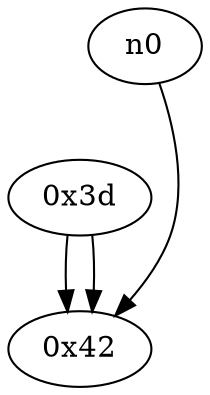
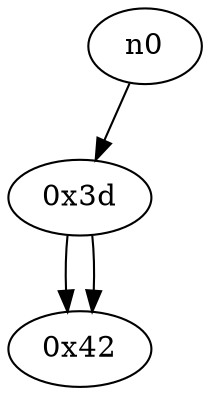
(178, 197) -> (117, 112)
